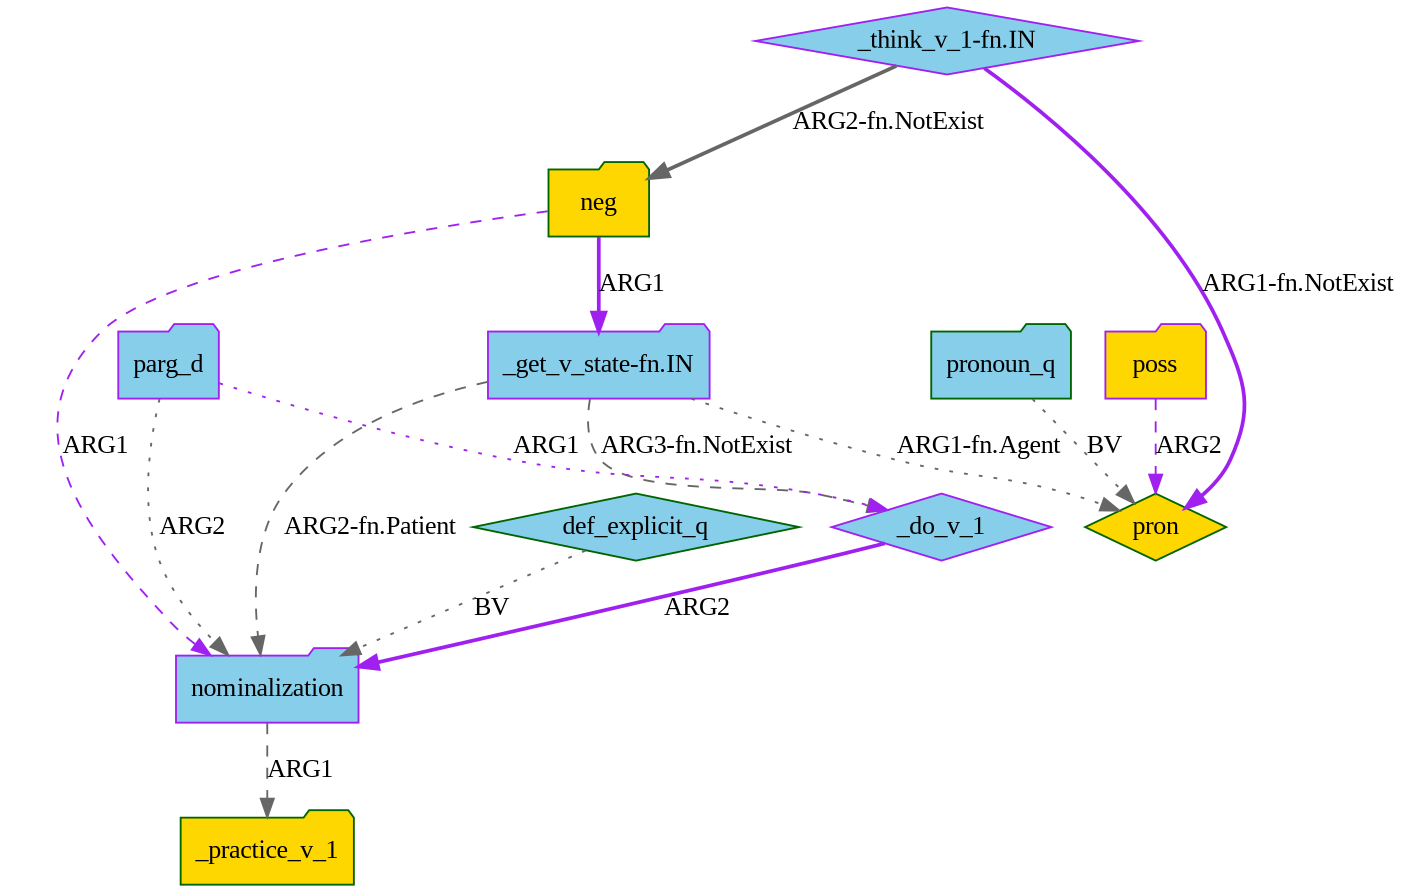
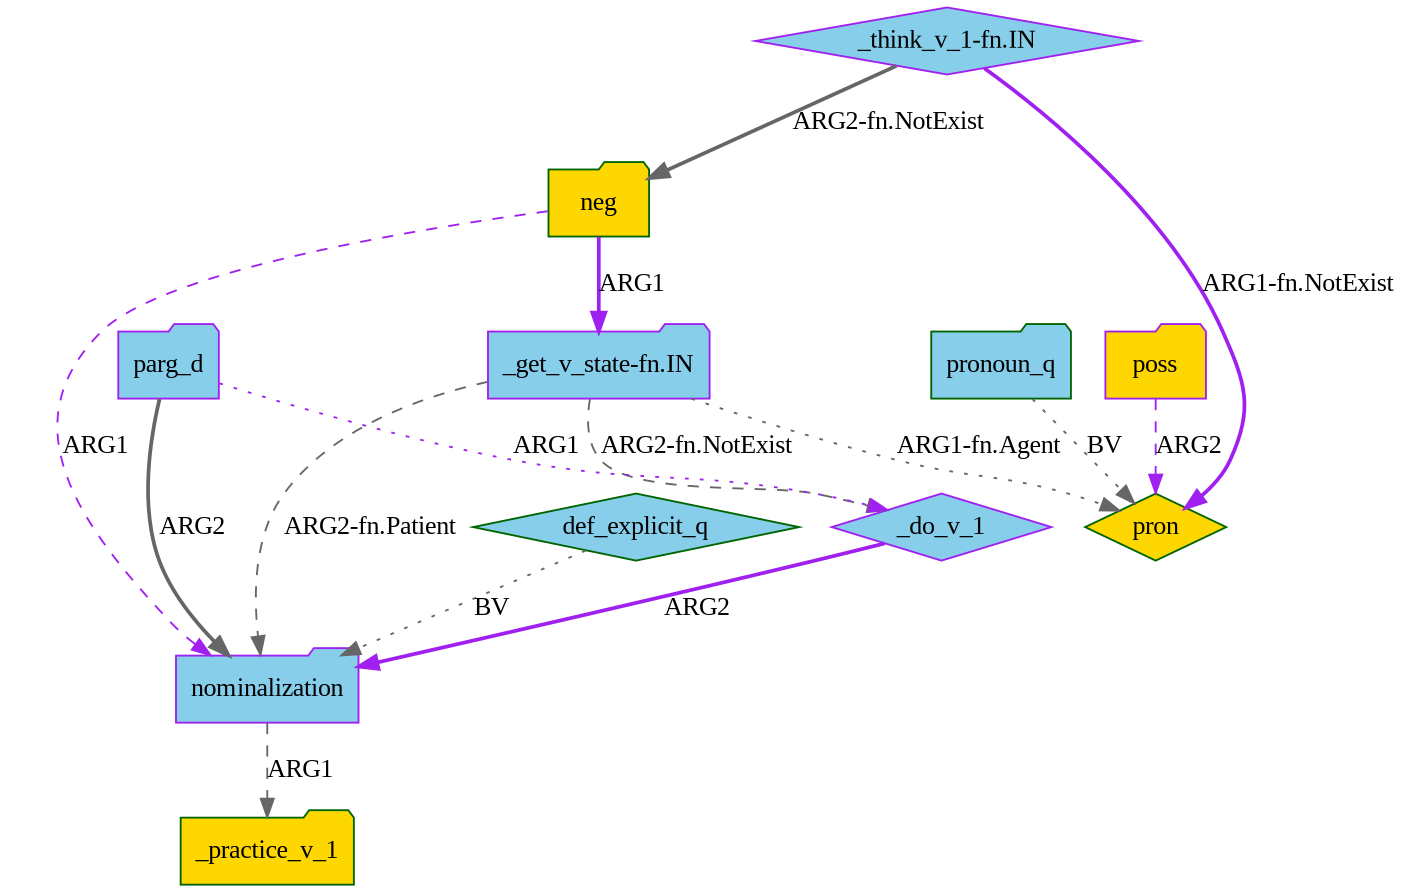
(697, 446) -> (697, 446)
(151, 529) -> (151, 529)
